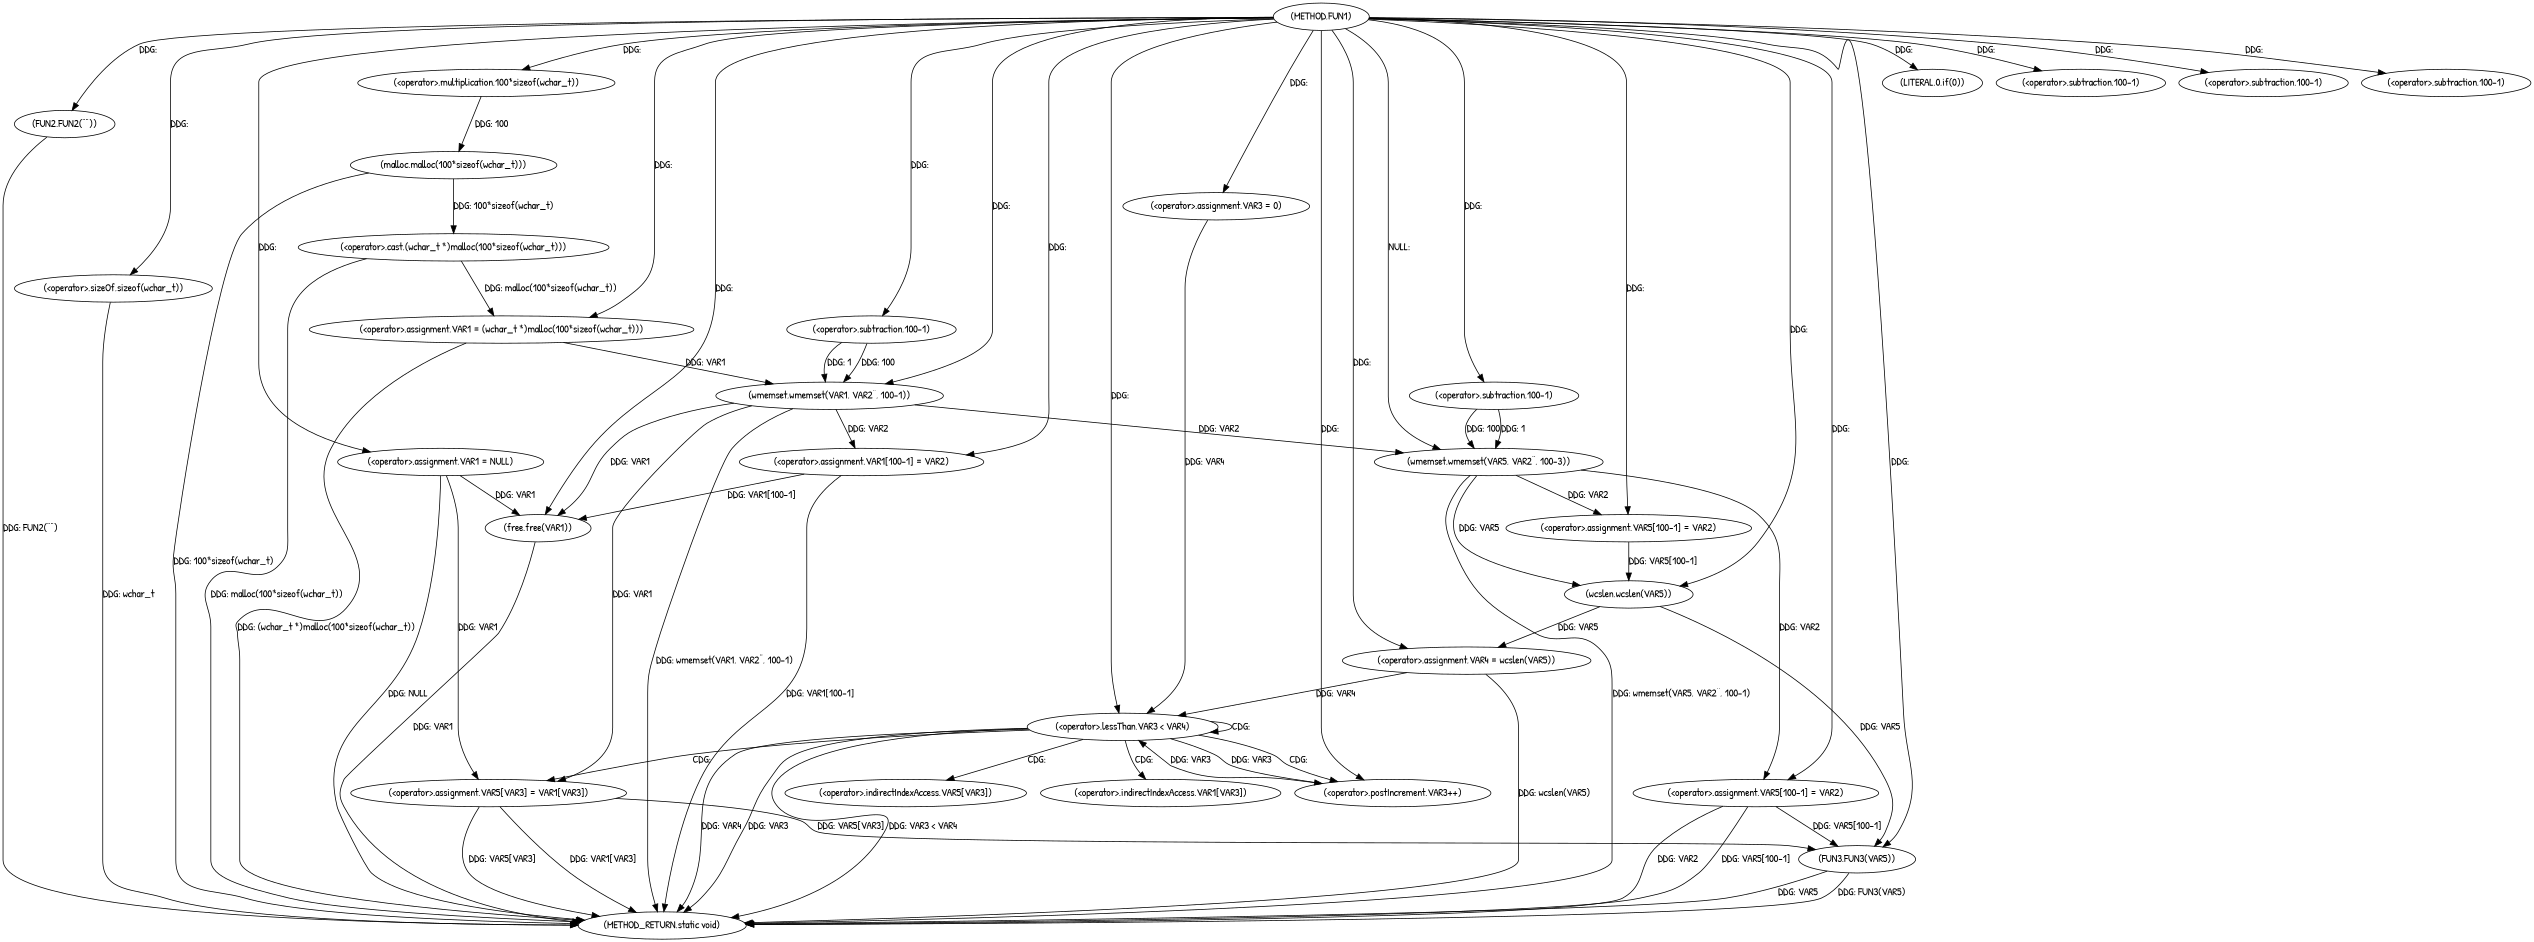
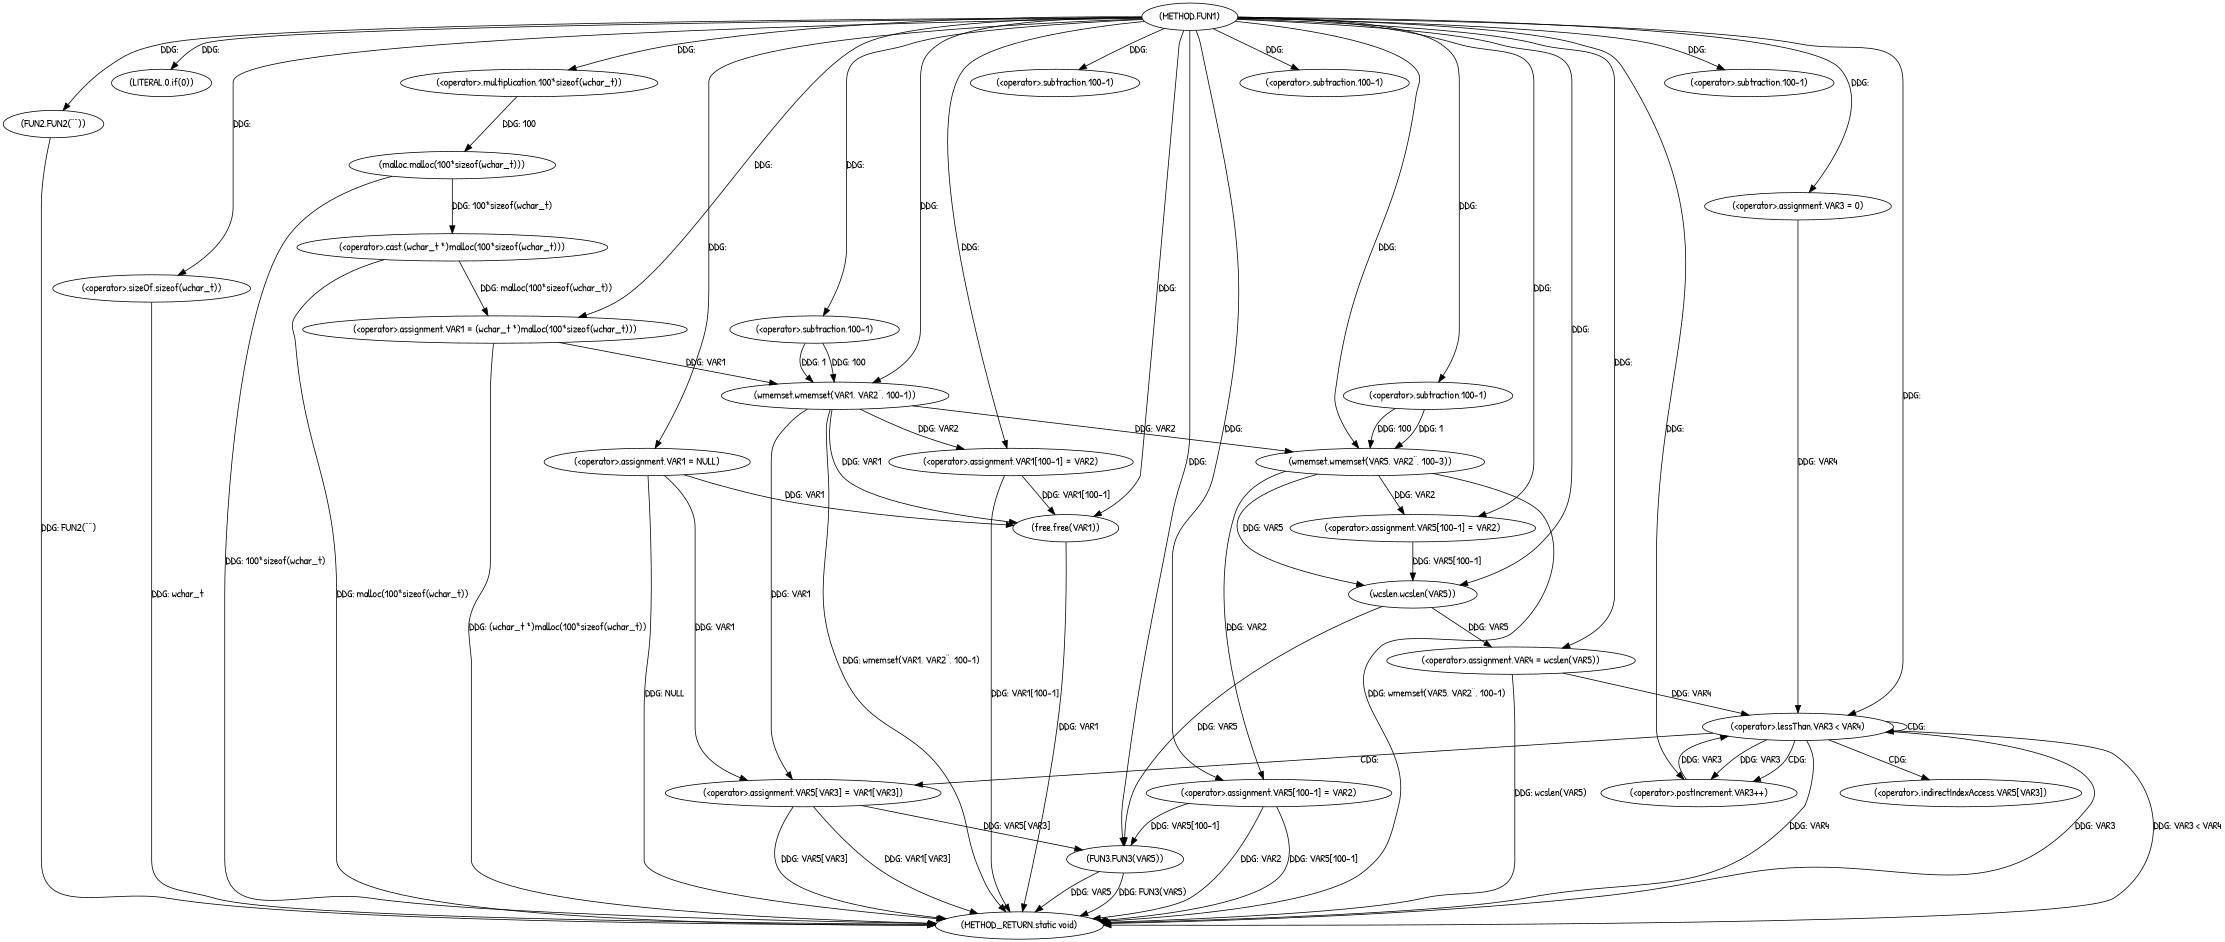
(1400, 247) -> (1389, 247)
(1161, 793) -> none
